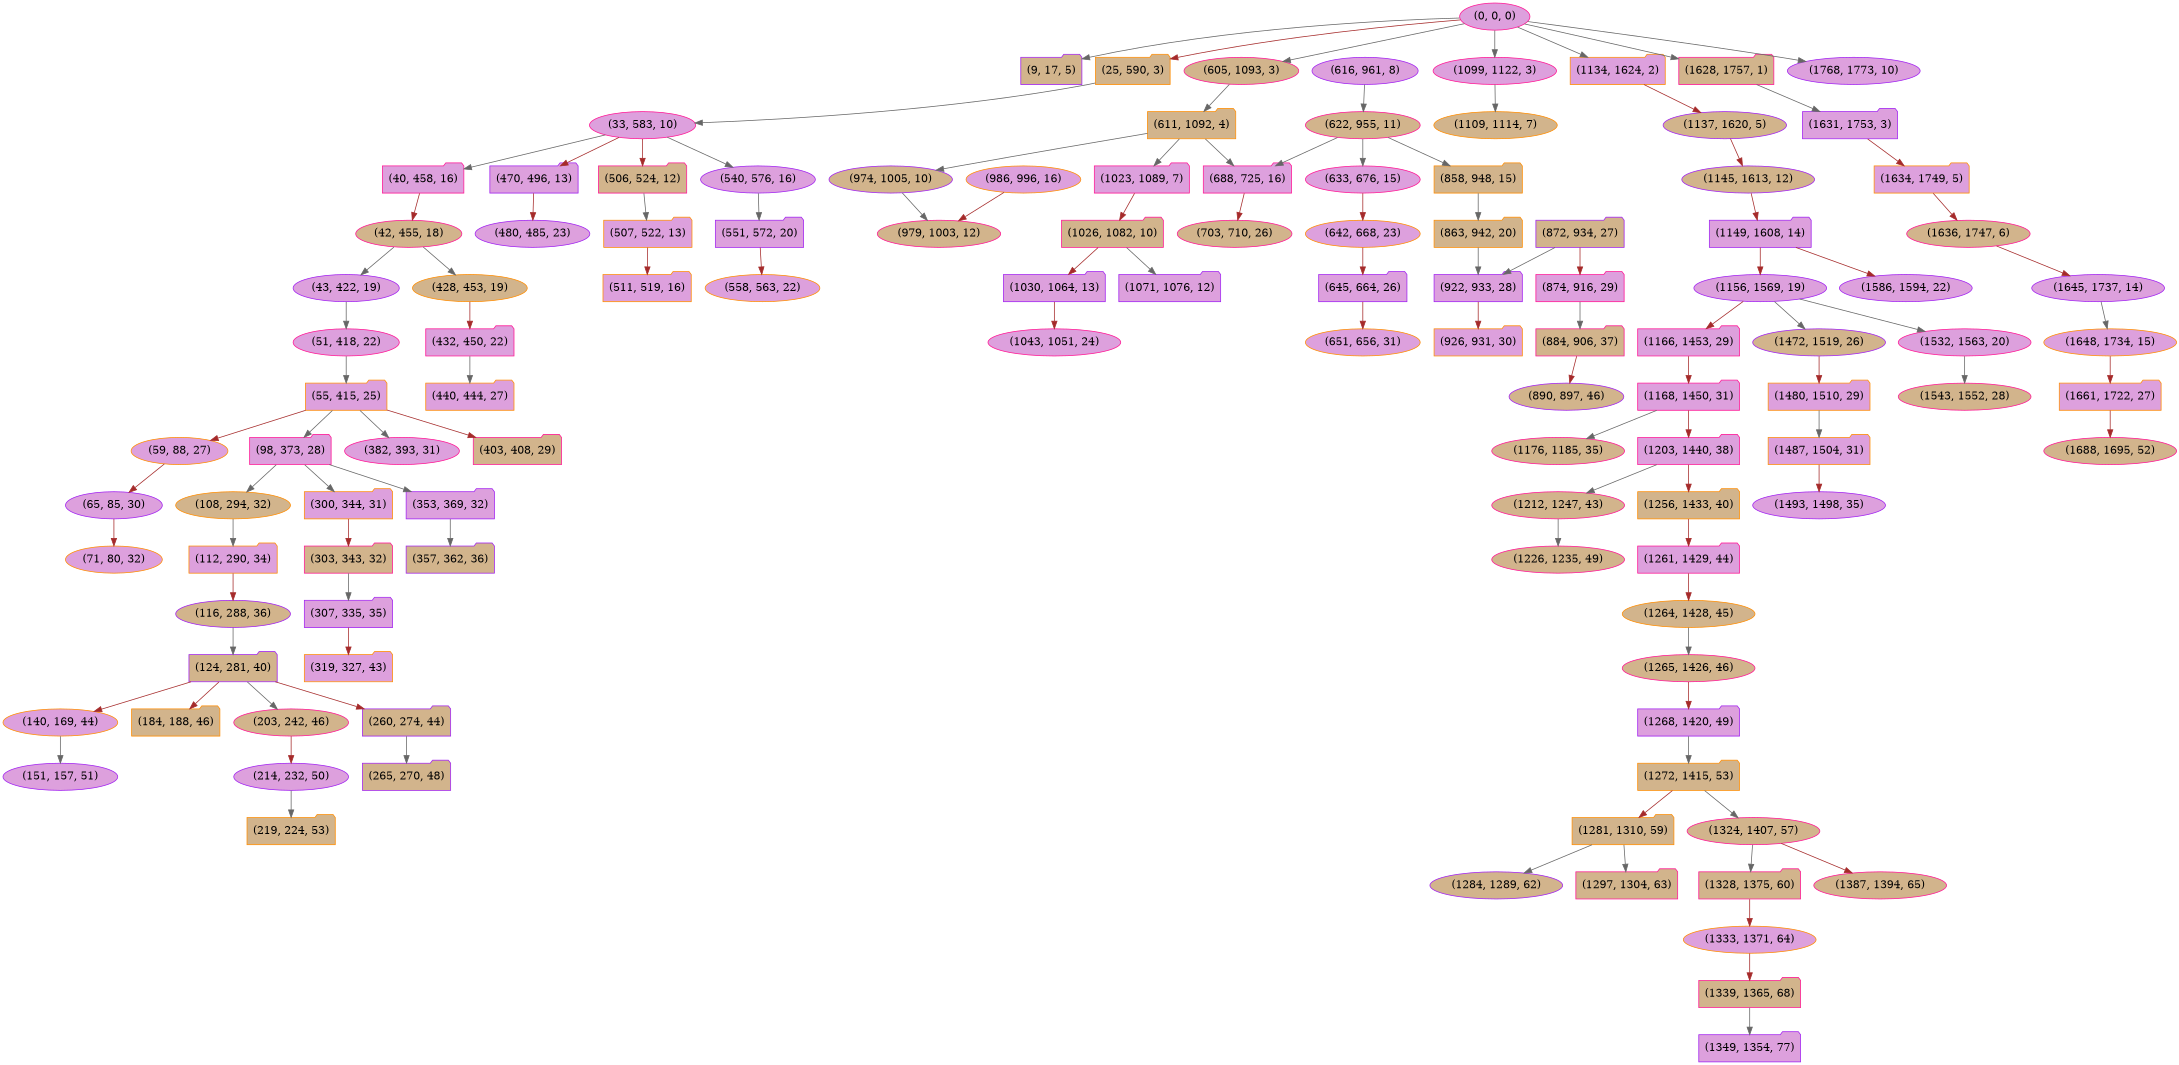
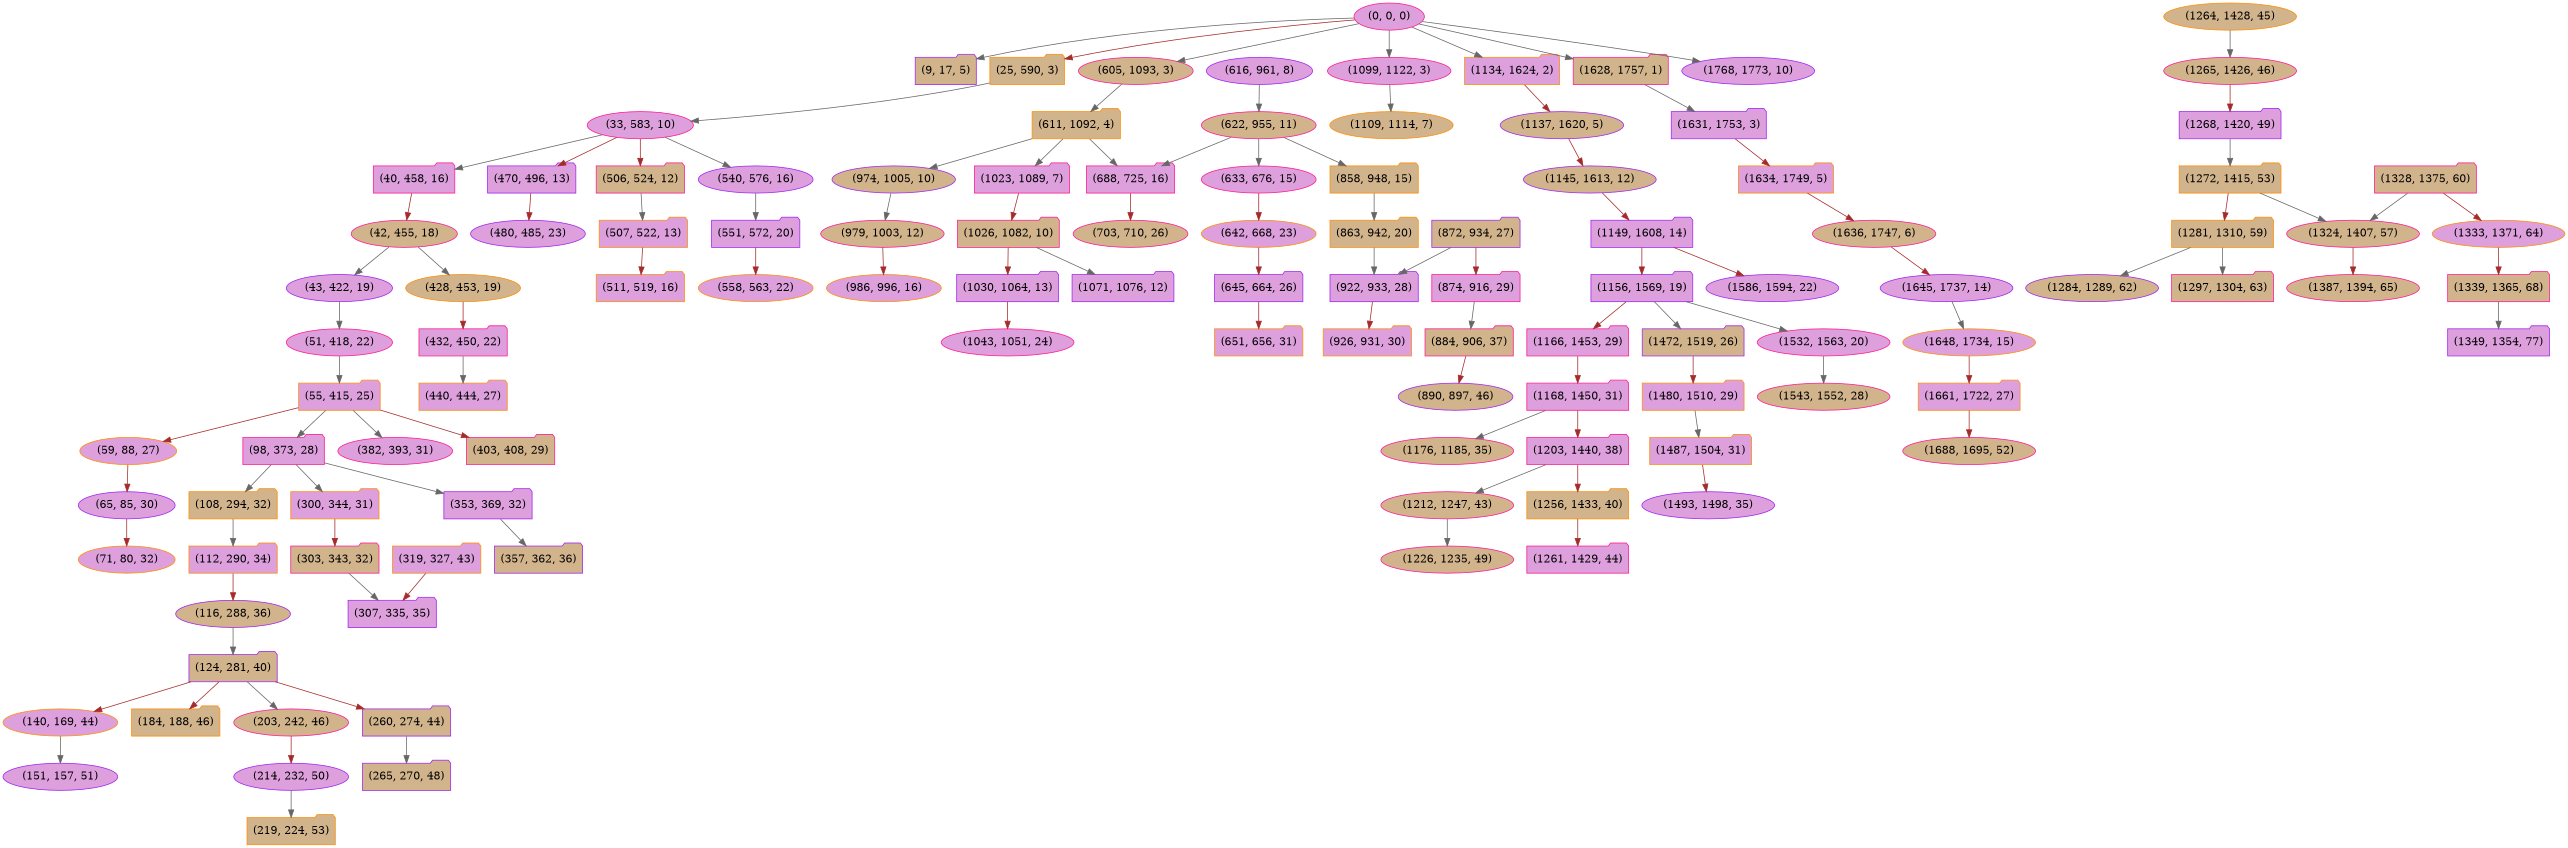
(985, 204) -> (883, 257)
(1760, 288) -> (1642, 288)
(1363, 342) -> (1259, 342)
(1819, 342) -> (1693, 342)
(233, 505) -> (233, 505)
(1689, 583) -> none
(348, 637) -> (417, 584)
(1752, 855) -> (2392, 205)
